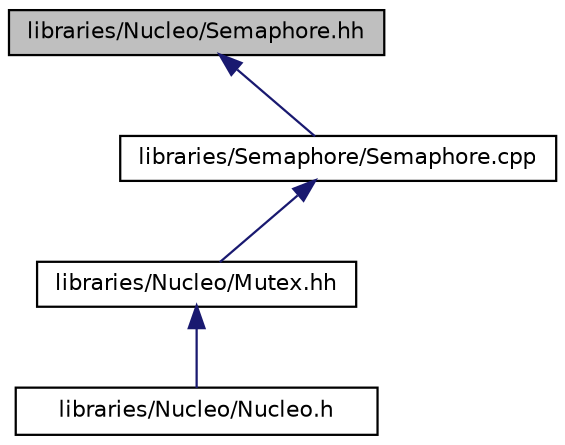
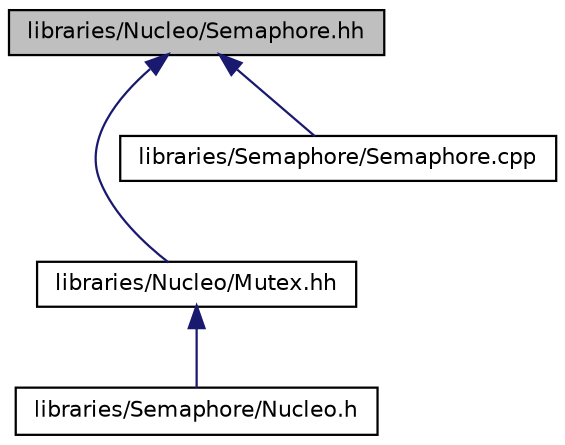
(259, 229) -> (97, 170)
(197, 411) -> (197, 411)
